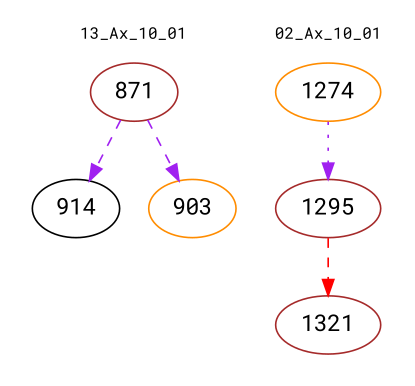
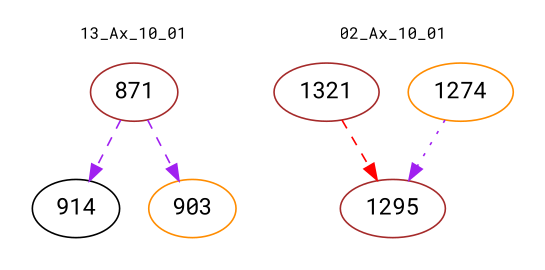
(328, 259) -> (355, 143)
